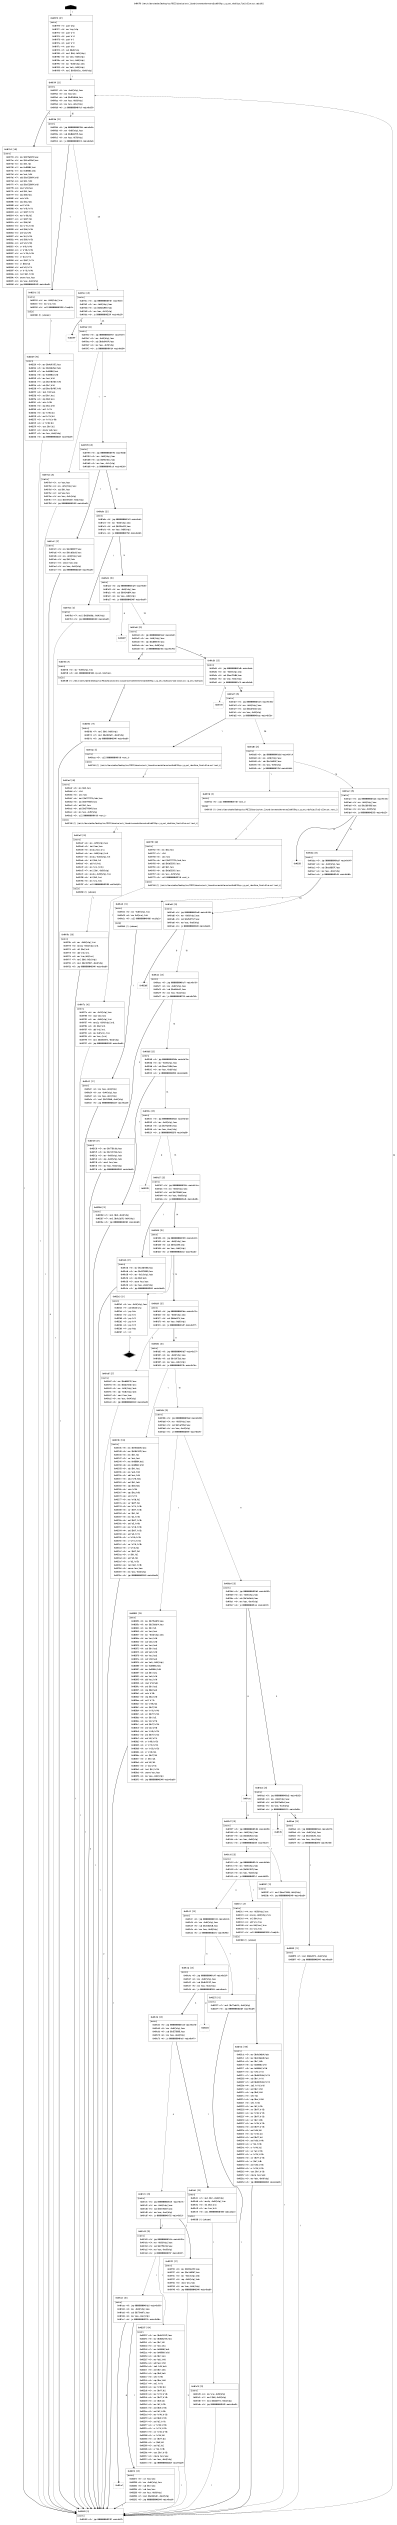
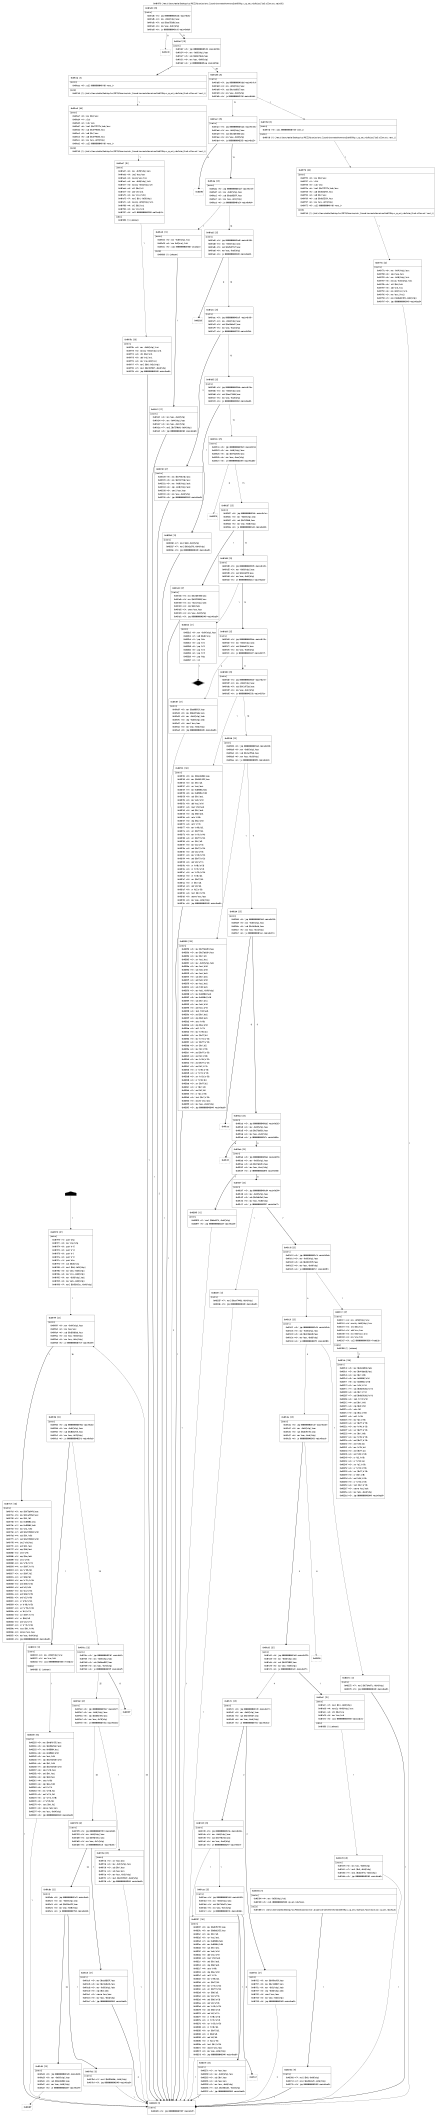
(152, 638) -> none
(246, 1810) -> (256, 1177)
(251, 2406) -> none
